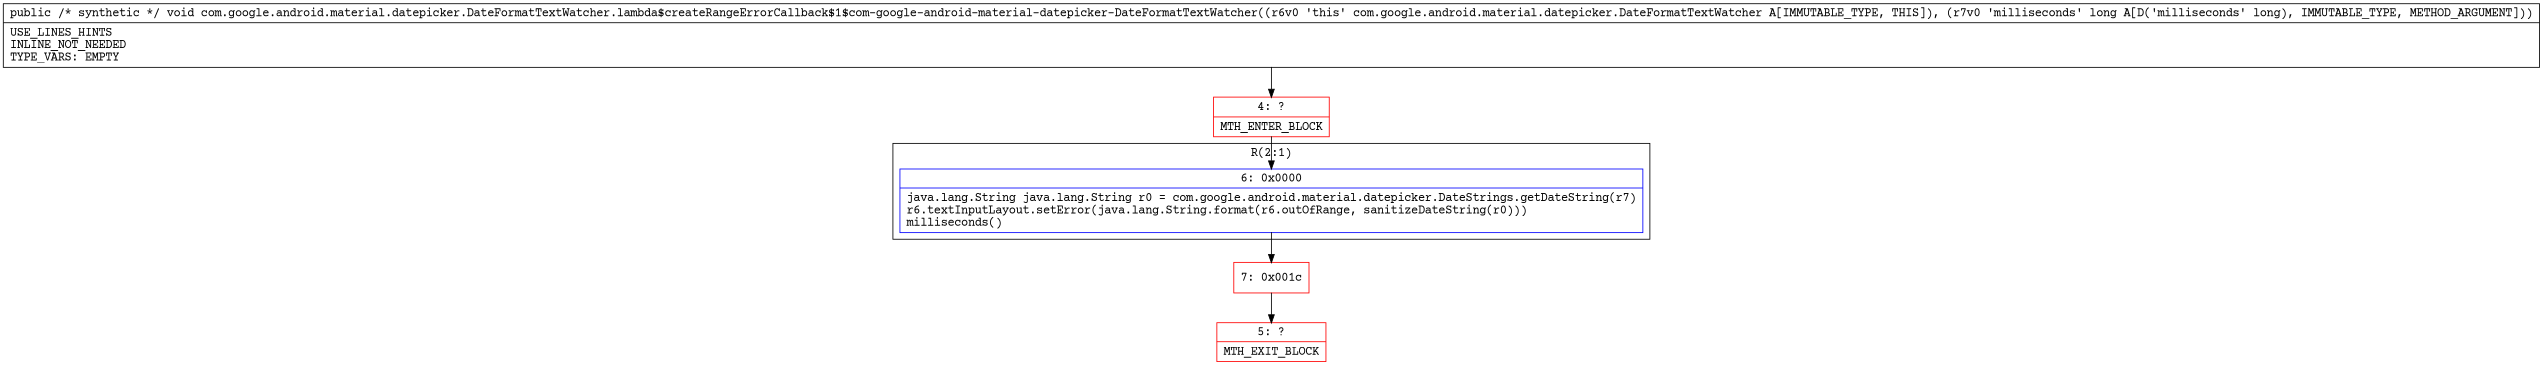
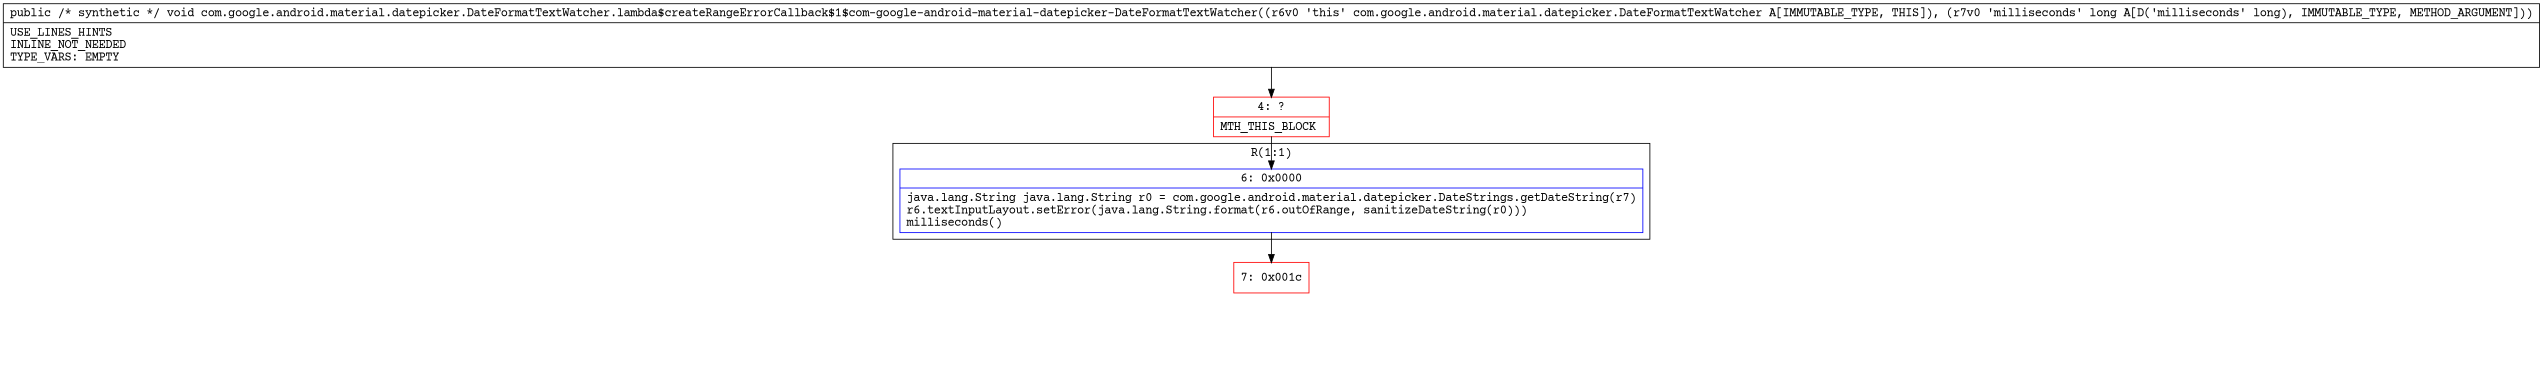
(1271, 126) -> (1268, 126)
(1271, 153) -> (1271, 153)
(1271, 342) -> none
